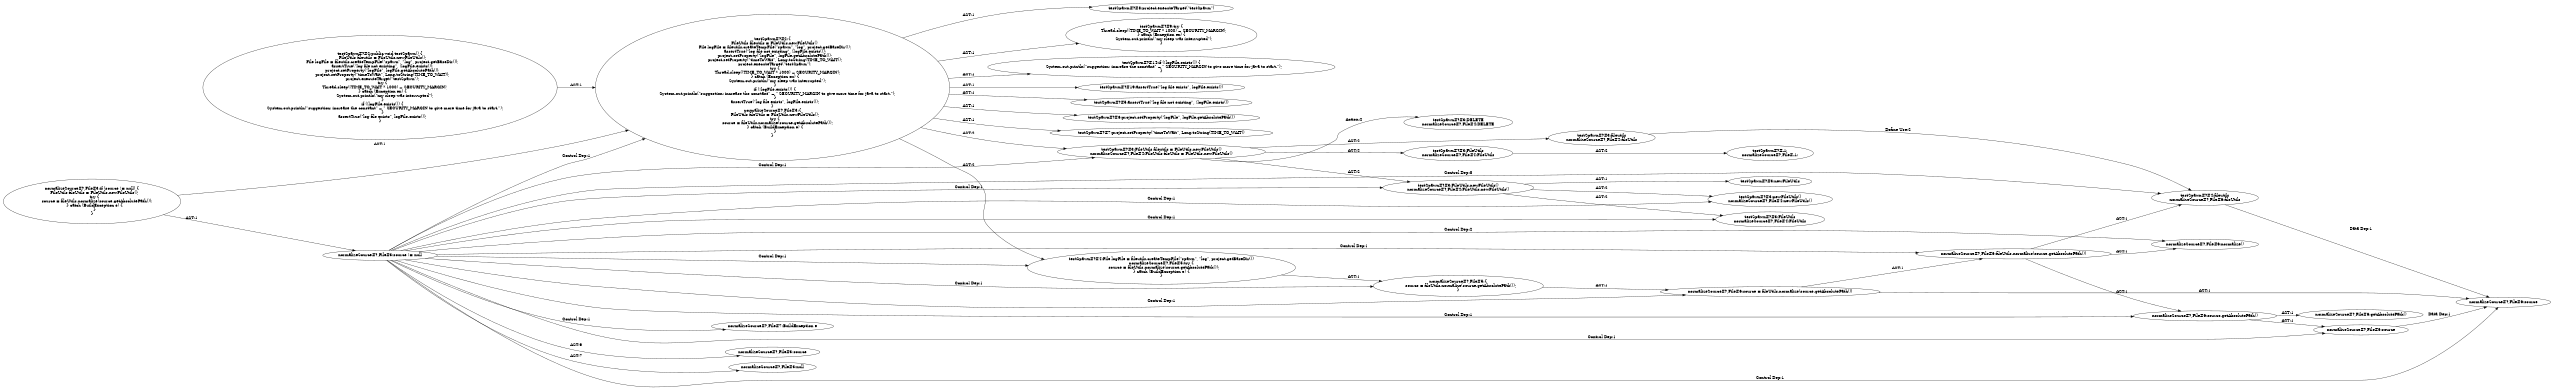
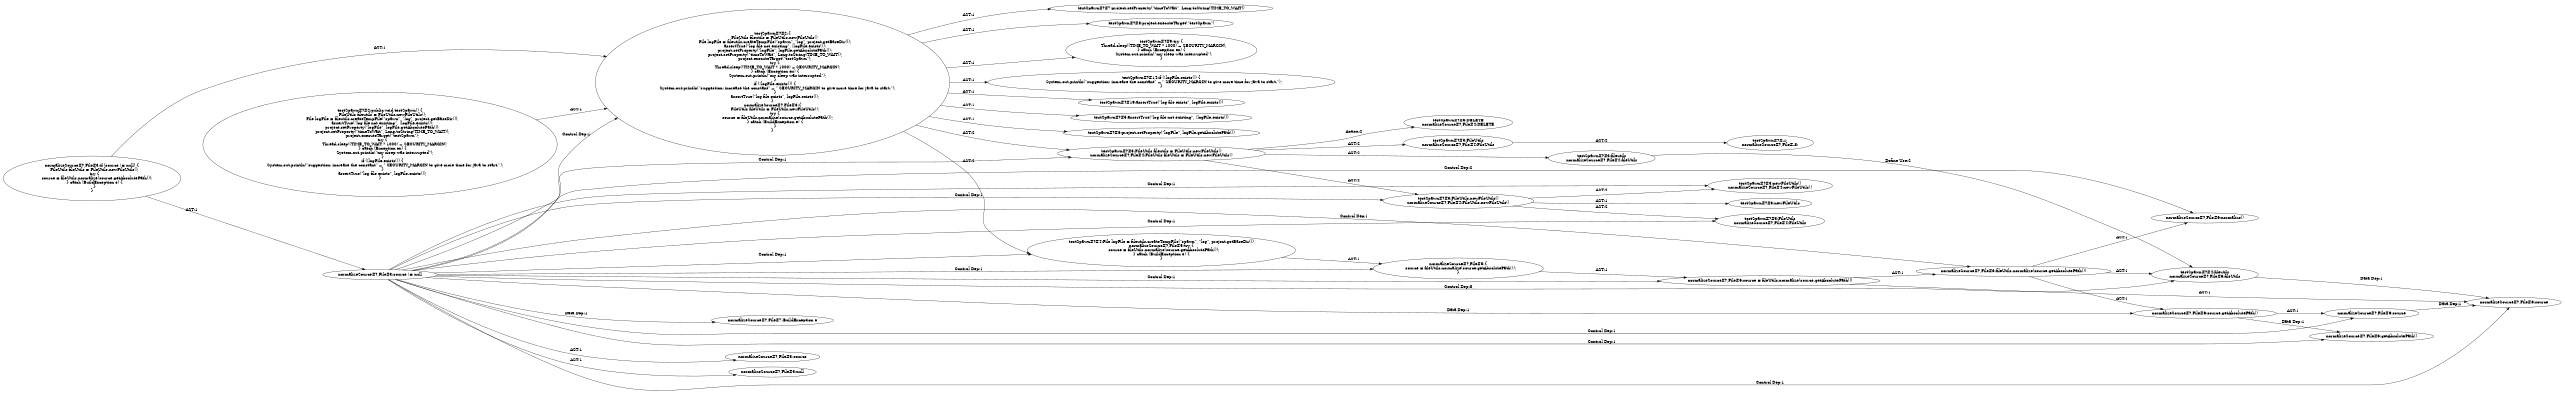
(1770, 153) -> (1770, 143)
(2288, 313) -> (2293, 322)
(1458, 315) -> (1458, 310)
(576, 319) -> (576, 314)
none -> (1354, 344)
(576, 345) -> (576, 350)
(576, 356) -> (576, 360)
